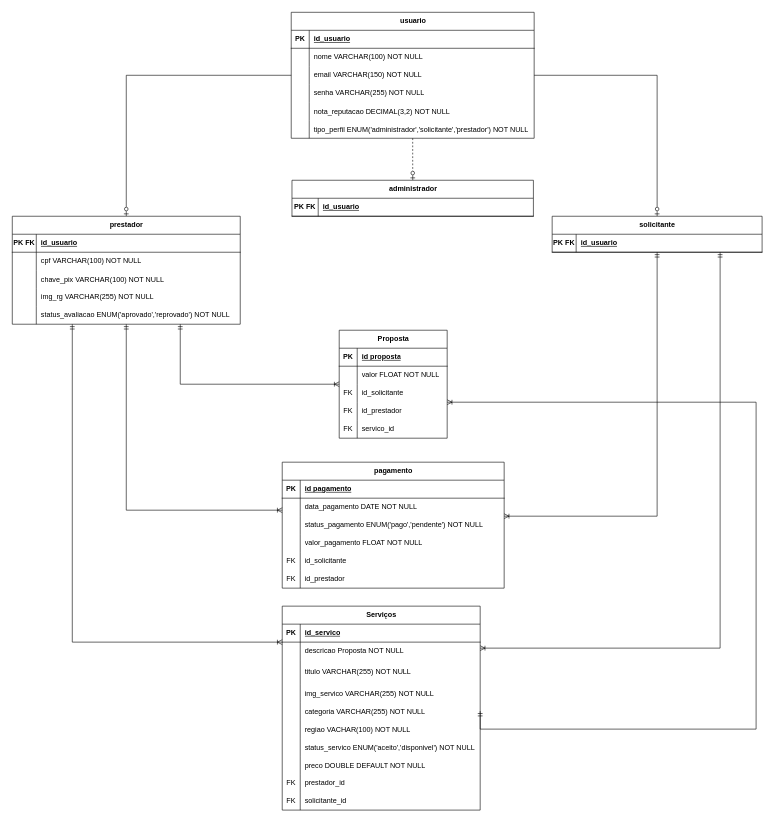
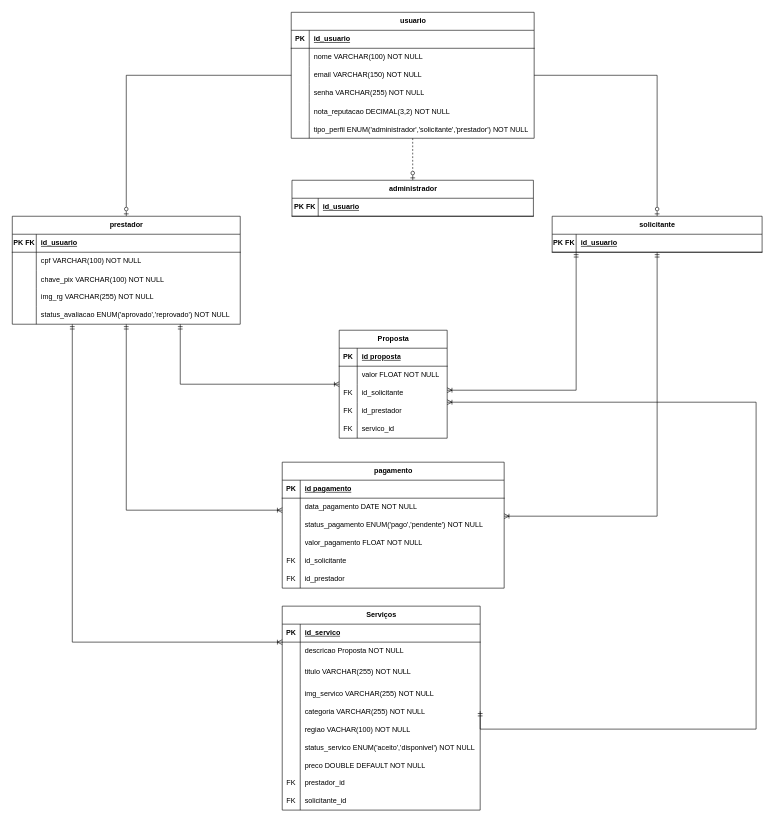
none -> (576, 256)
(720, 256) -> none
